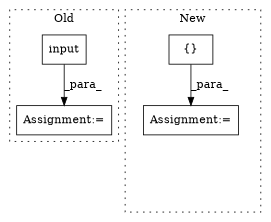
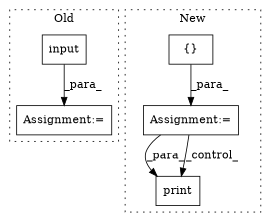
none -> (178, 191)
